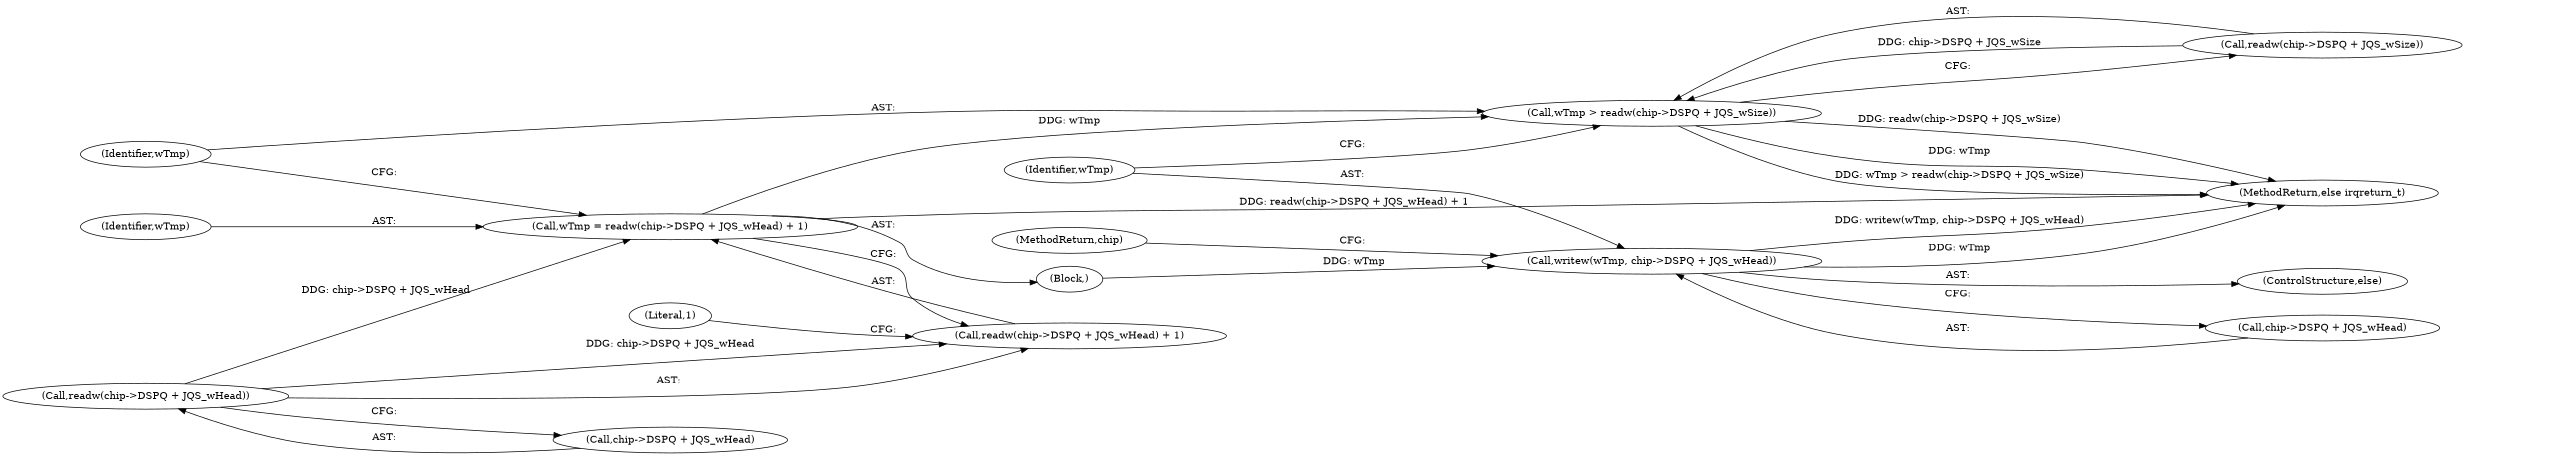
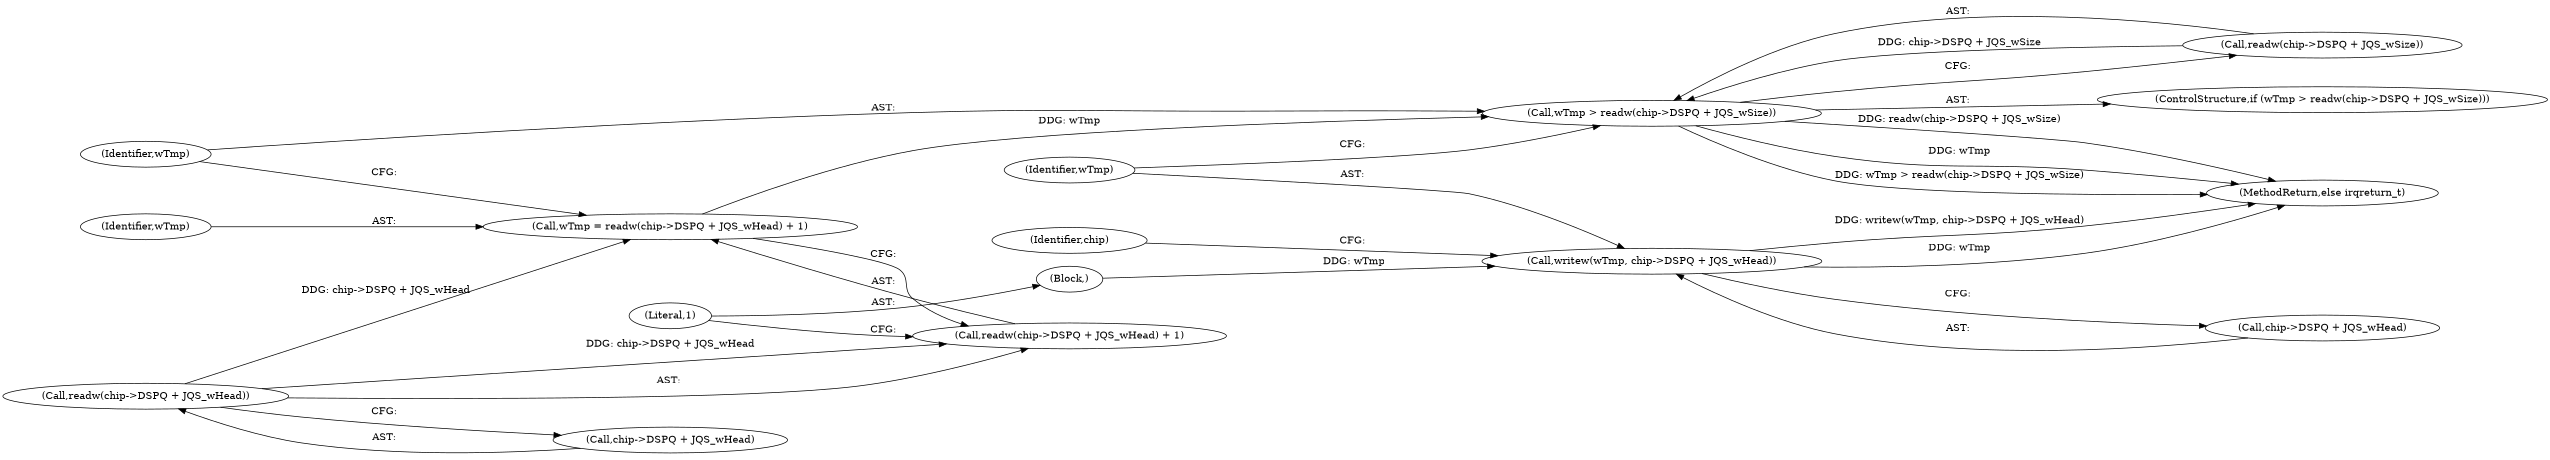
none -> (2322, 100)
(1475, 207) -> none
(1070, 240) -> (1070, 240)
(904, 246) -> (873, 310)
(2322, 281) -> none
